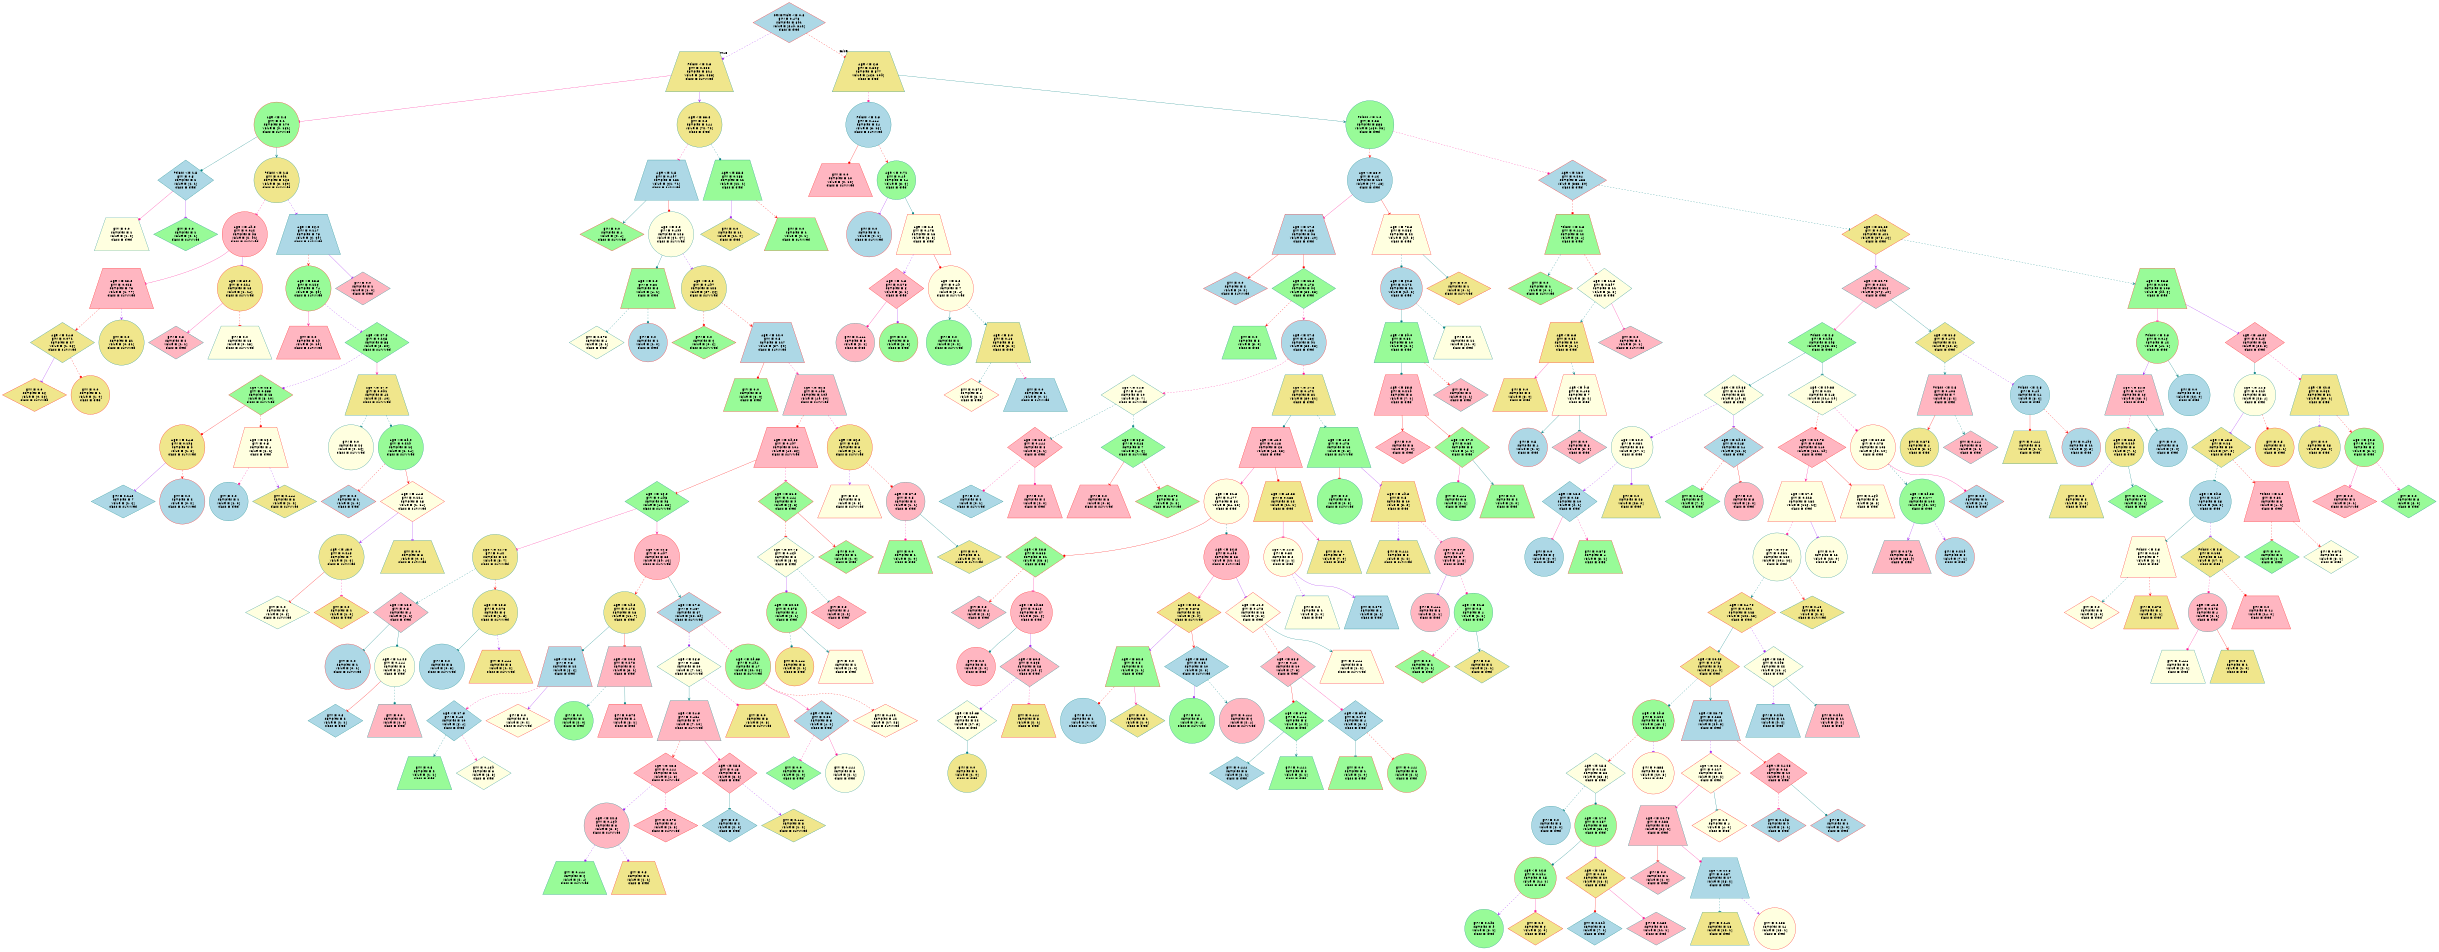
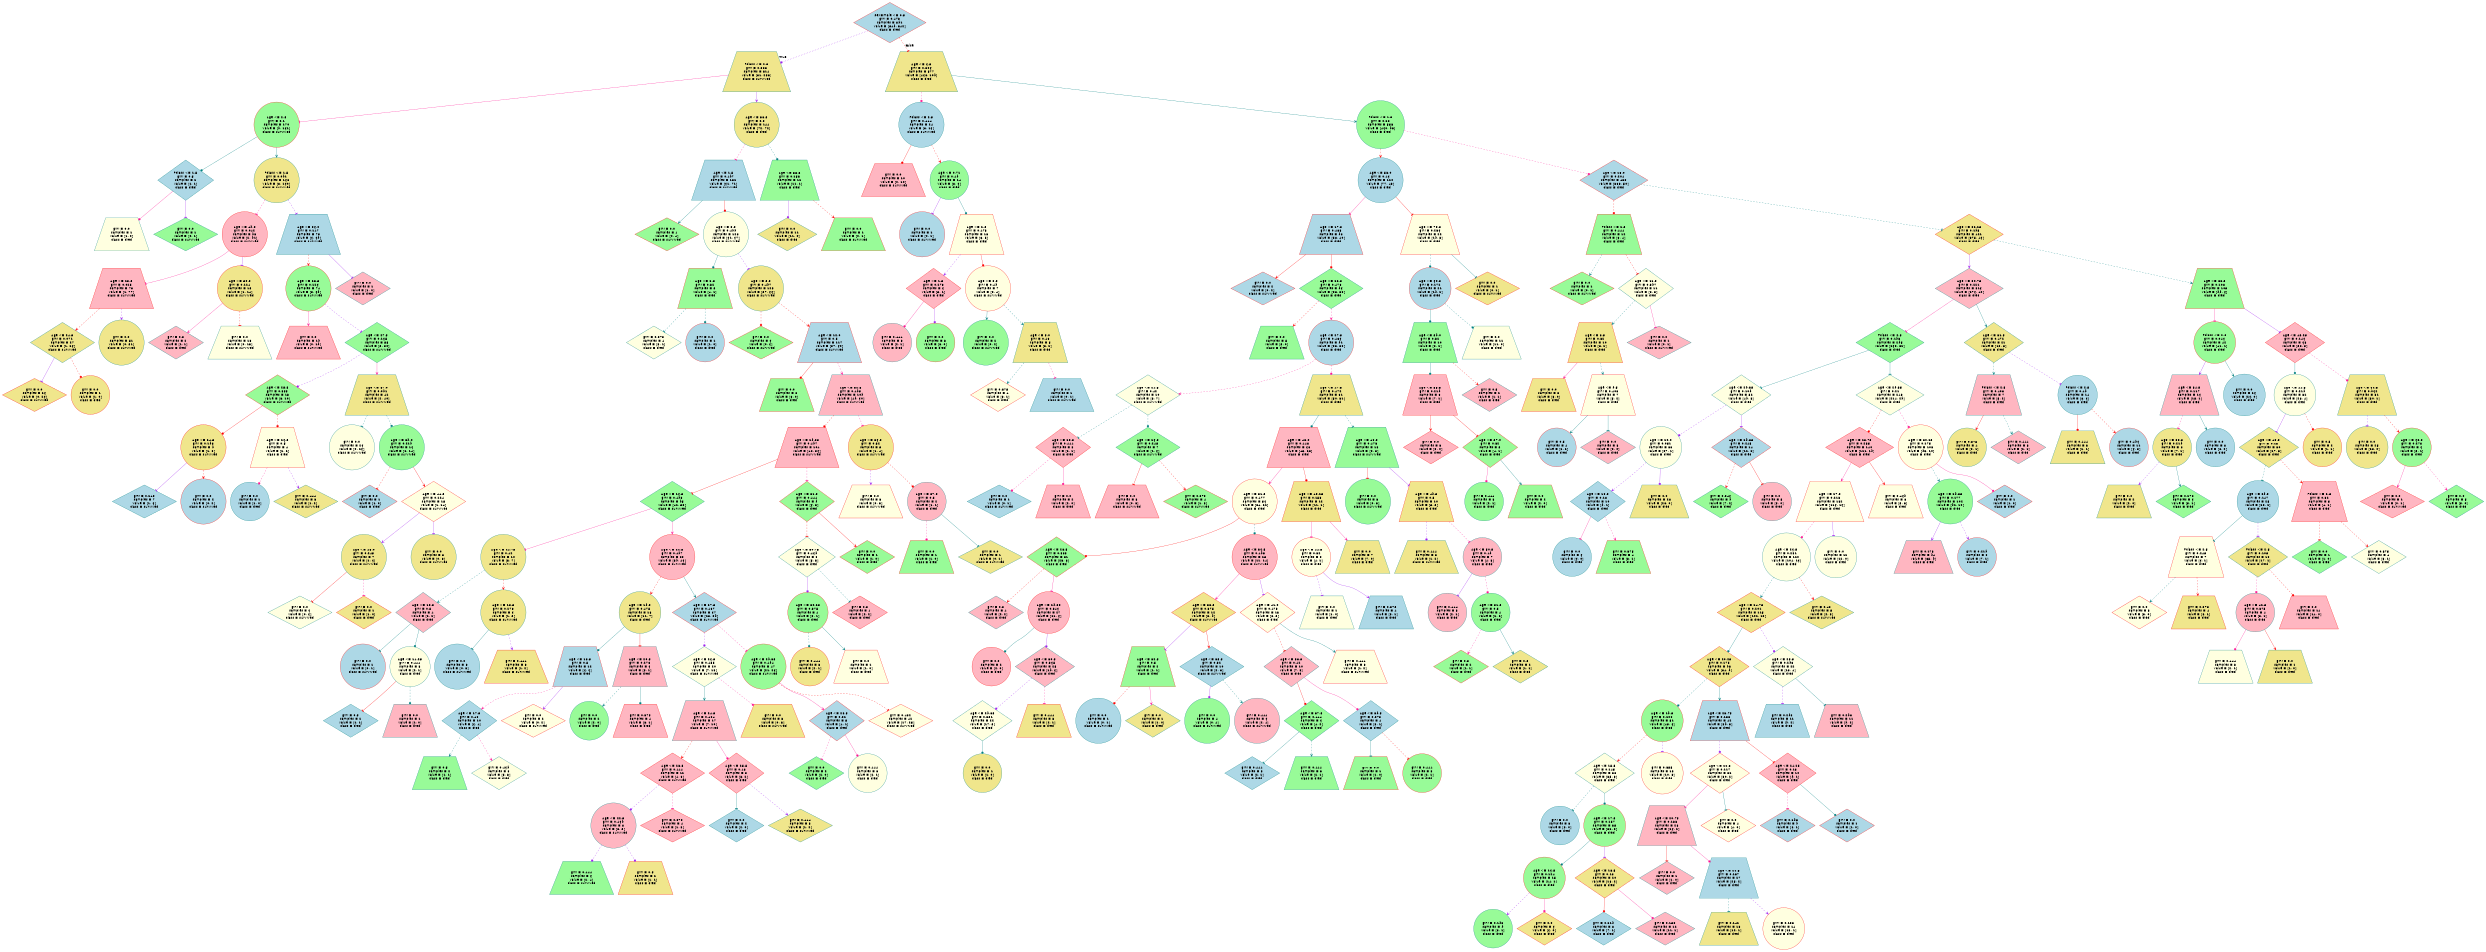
(412, 557) -> (434, 557)
